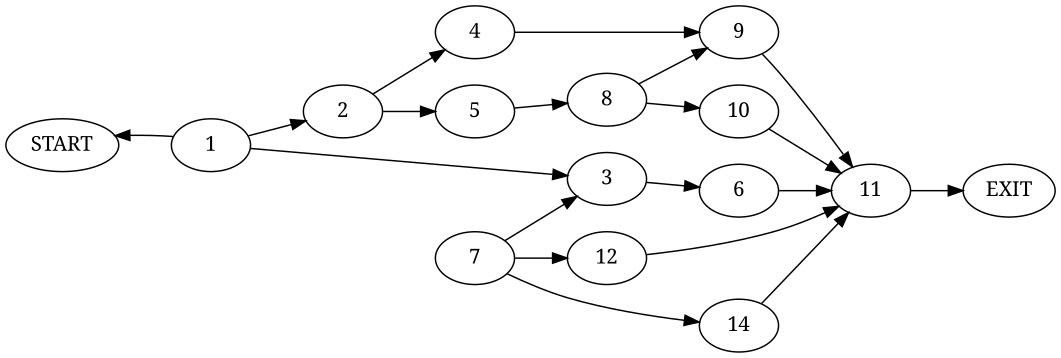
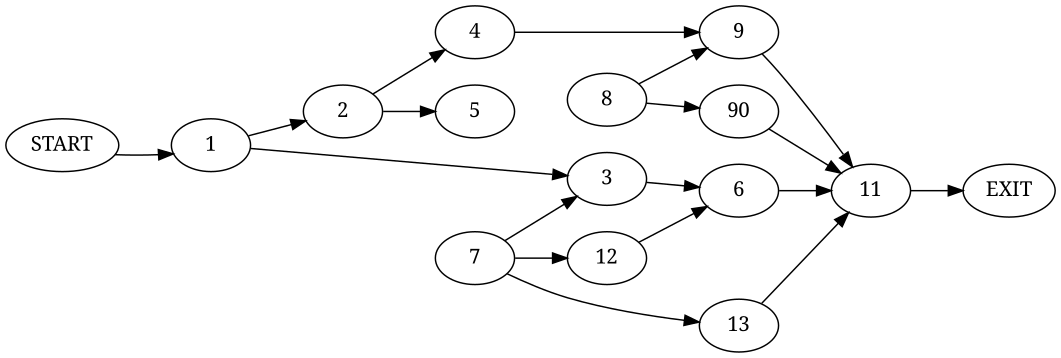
(534, 106) -> none
(739, 111) -> (739, 111)
(152, 135) -> (137, 155)
(738, 240) -> (666, 228)
(739, 326) -> (739, 326)
